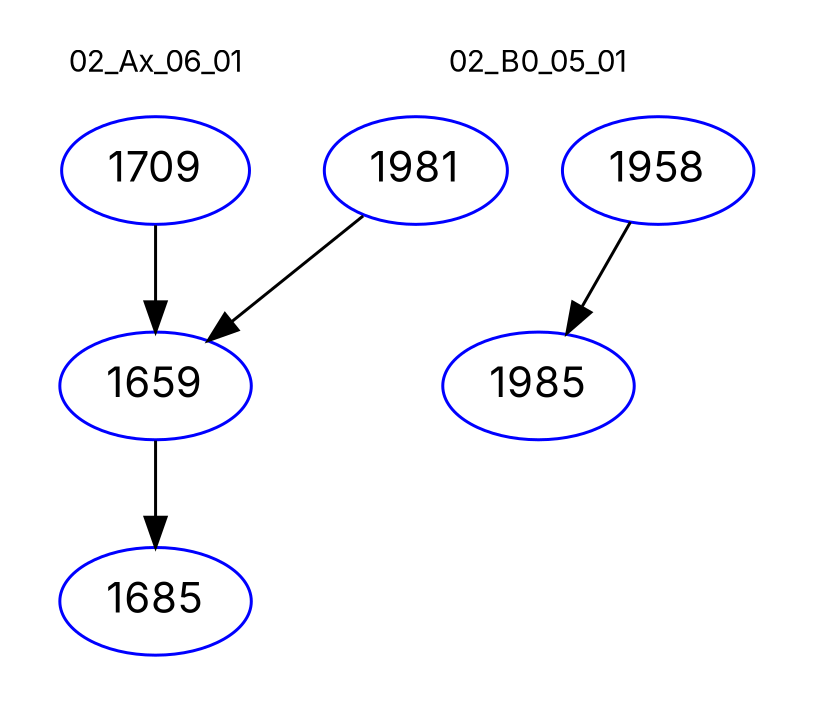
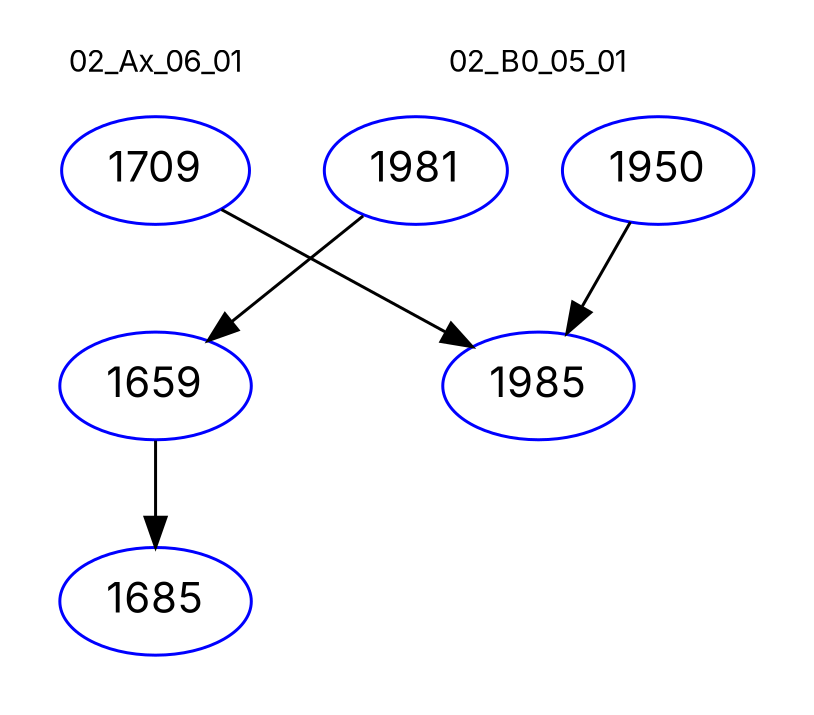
(658, 171) -> (658, 171)
(156, 264) -> (333, 271)
